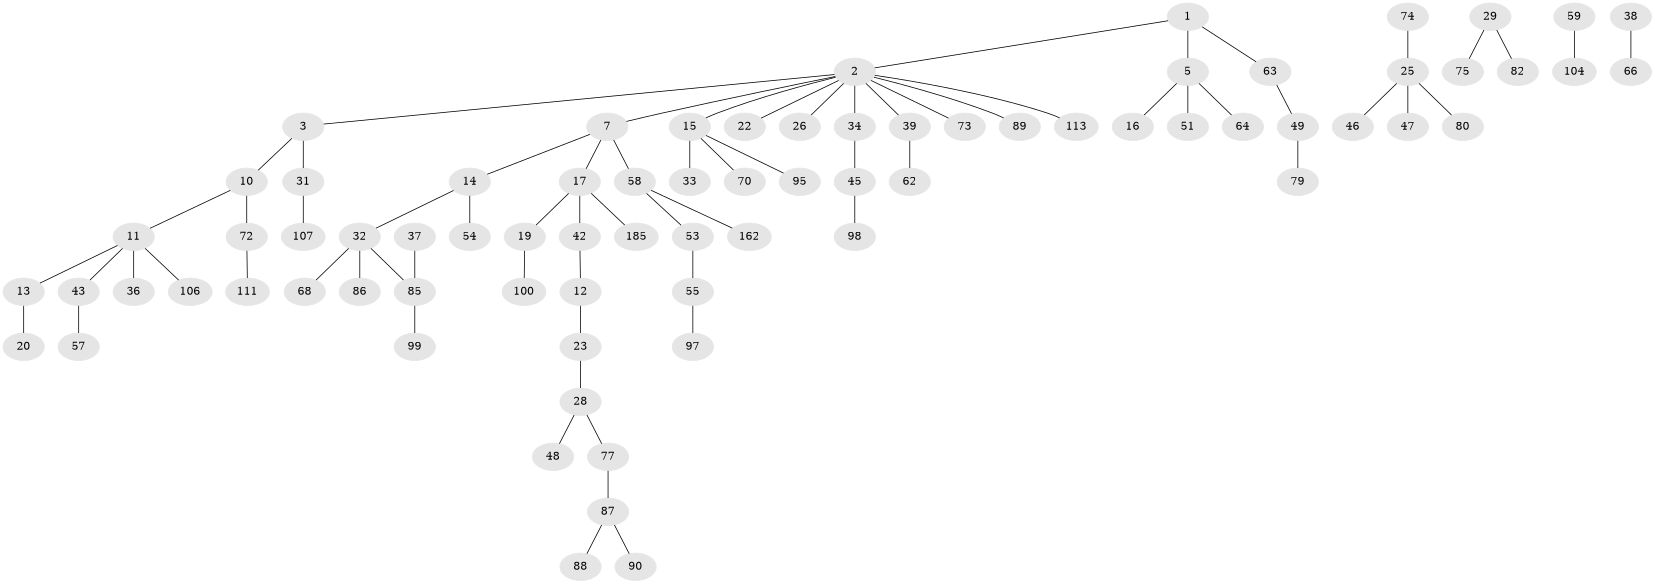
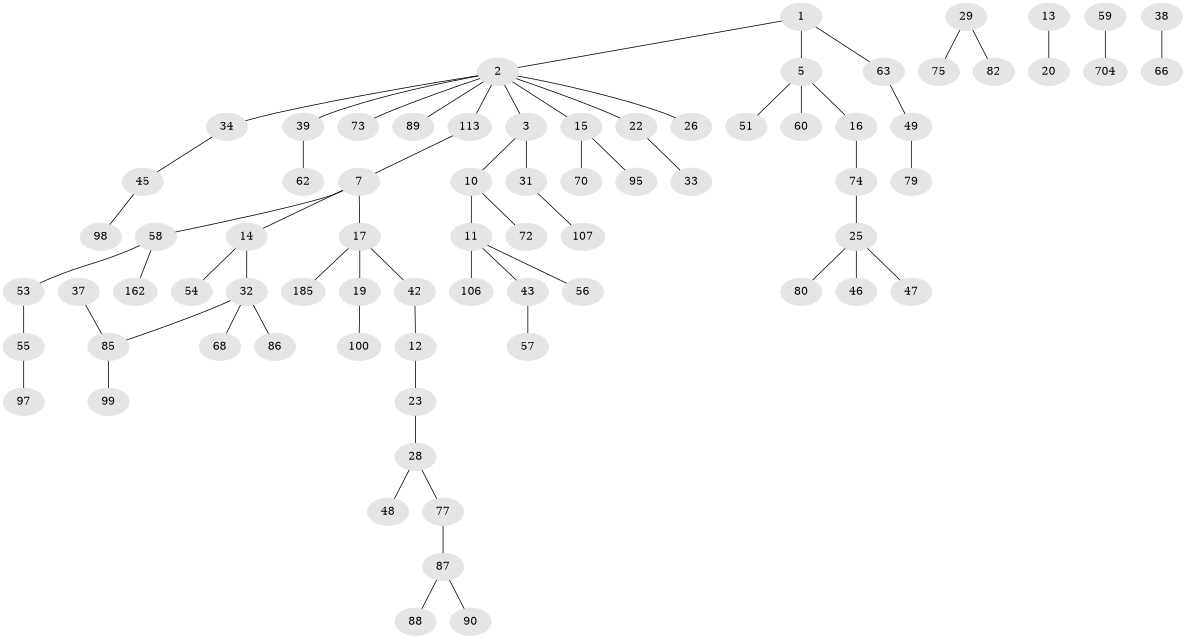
(1574, 72) -> (1105, 72)
(731, 98) -> (414, 154)
(1243, 127) -> (801, 127)
(690, 154) -> (664, 154)
none -> (856, 154)
(79, 264) -> none
(134, 292) -> (583, 292)
(247, 292) -> none
